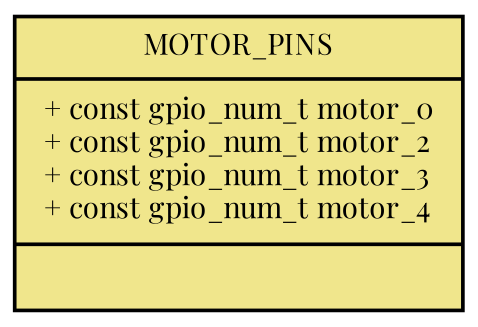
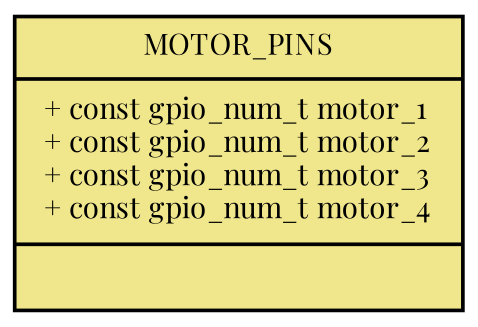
(239, 110) -> (237, 110)
